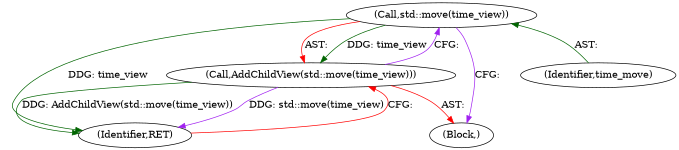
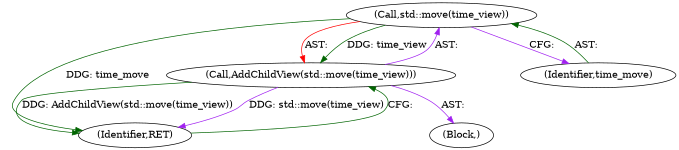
(448, 45) -> (448, 45)
(474, 70) -> (517, 44)
(108, 75) -> (108, 75)
(423, 97) -> (423, 97)
(303, 127) -> (303, 127)
